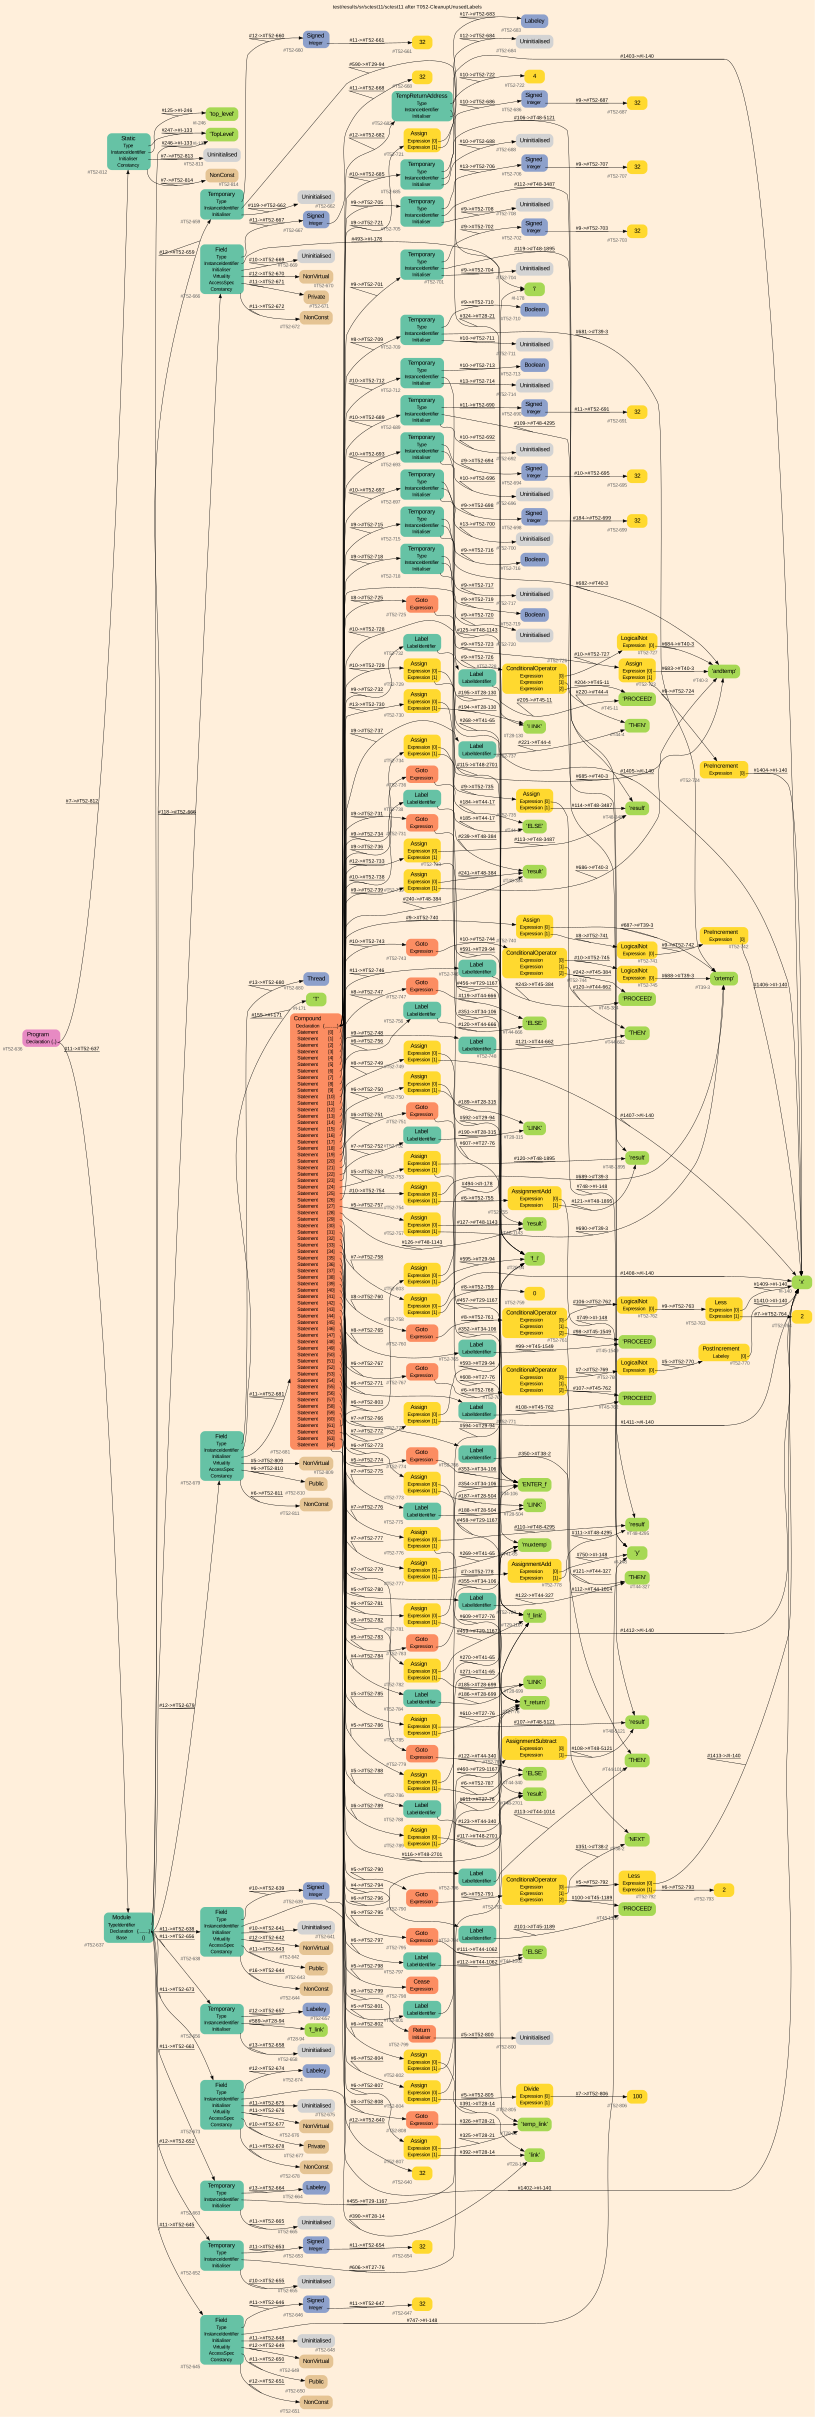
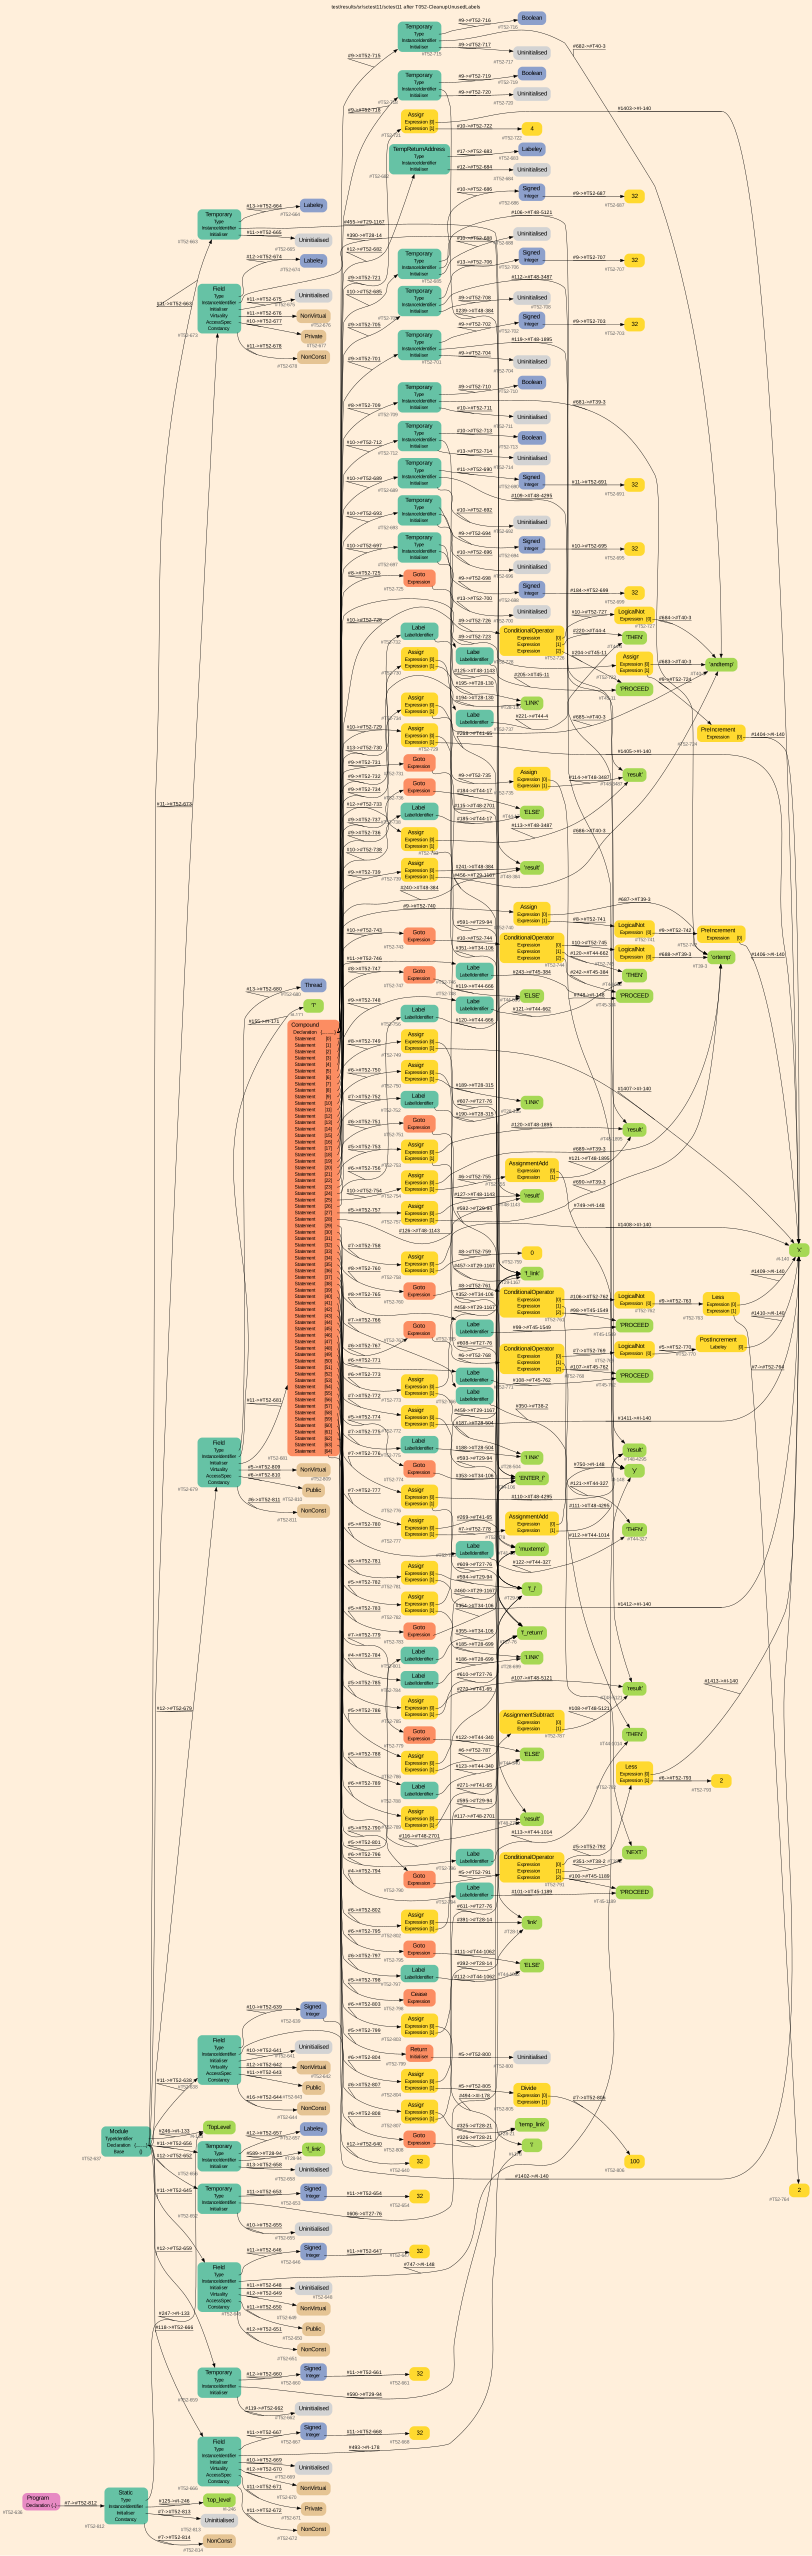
(500, 1103) -> none
(111, 1473) -> none
